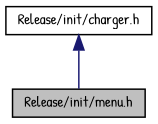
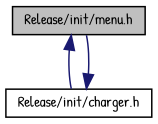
none -> (69, 69)
